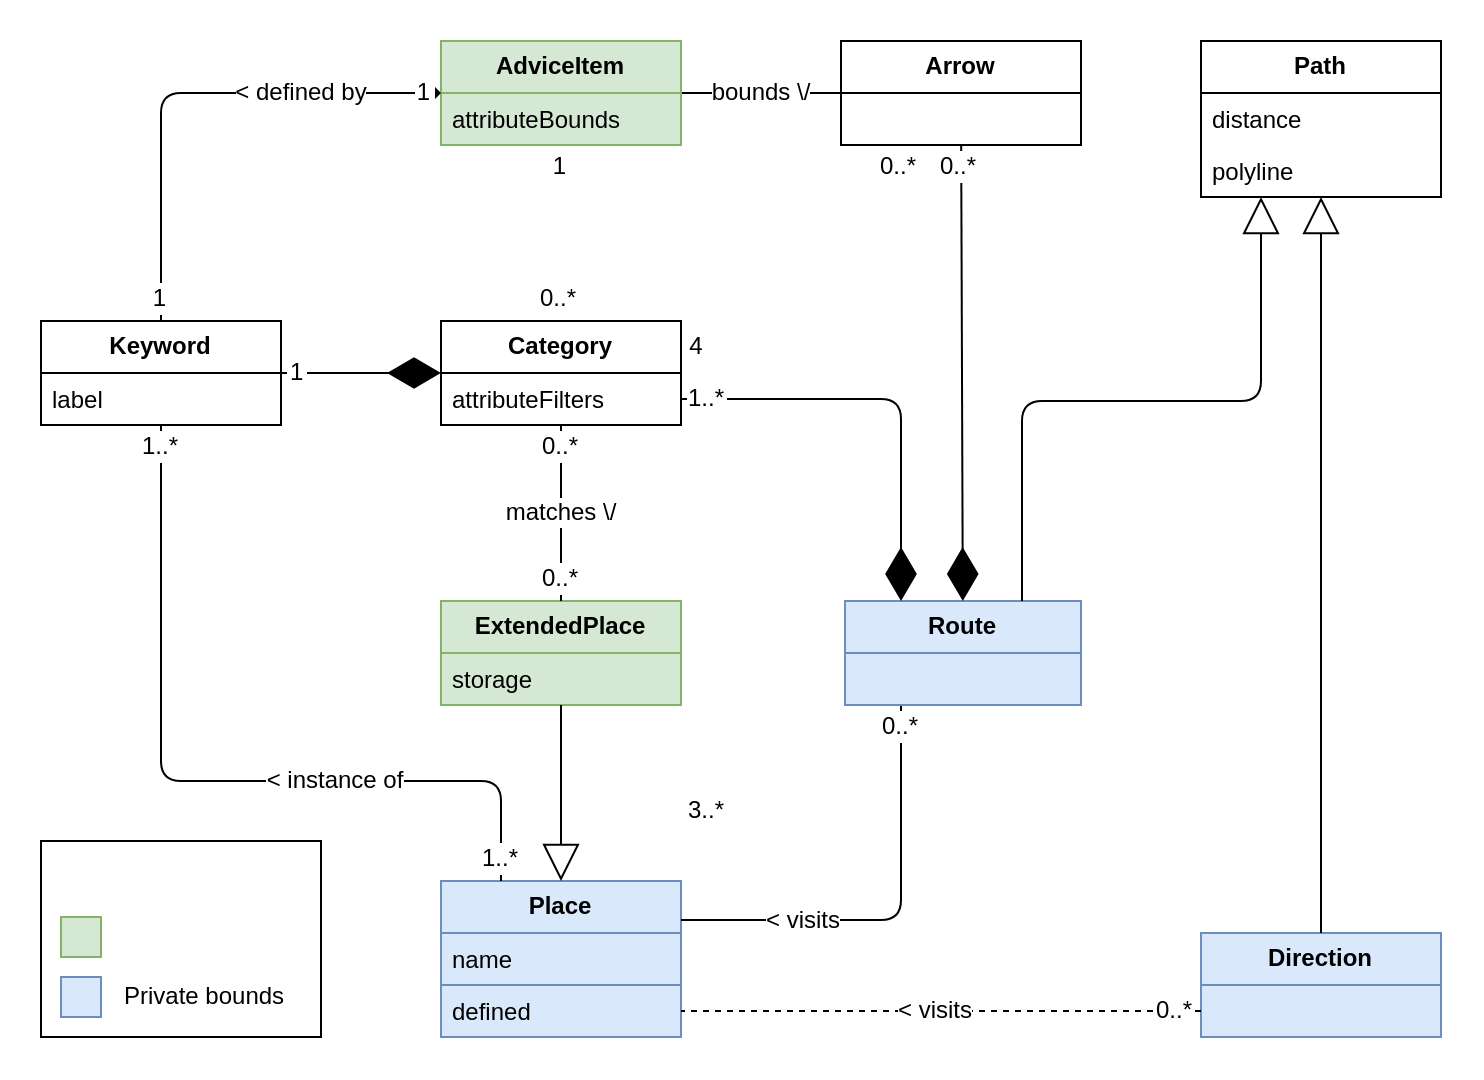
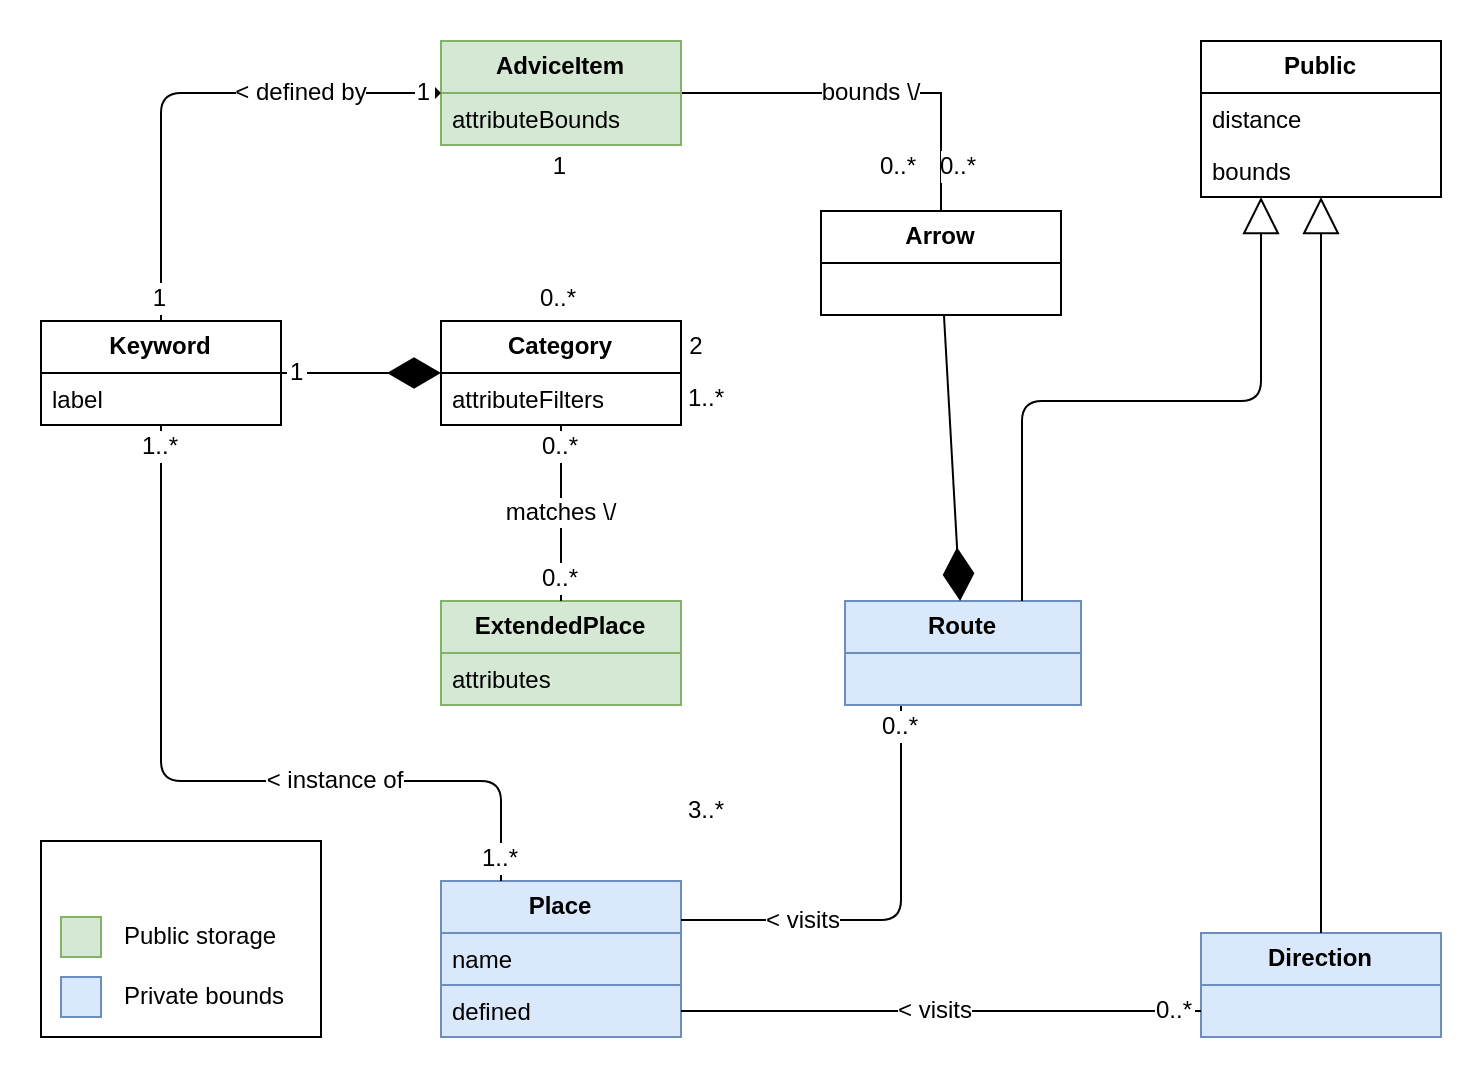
(1321, 67) -> (1321, 67)
(961, 93) -> (941, 263)
(1257, 173) -> (1253, 173)
(697, 347) -> (697, 347)
(881, 399) -> none
(500, 681) -> (517, 681)
(561, 776) -> none
none -> (211, 937)
(791, 1011) -> (791, 1011)
